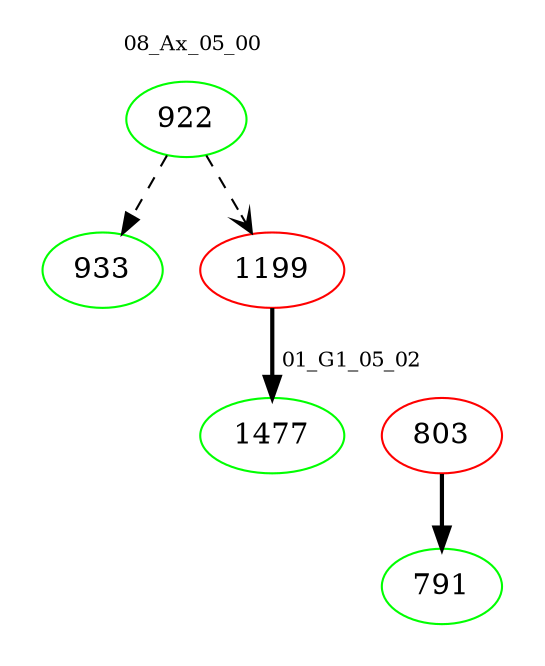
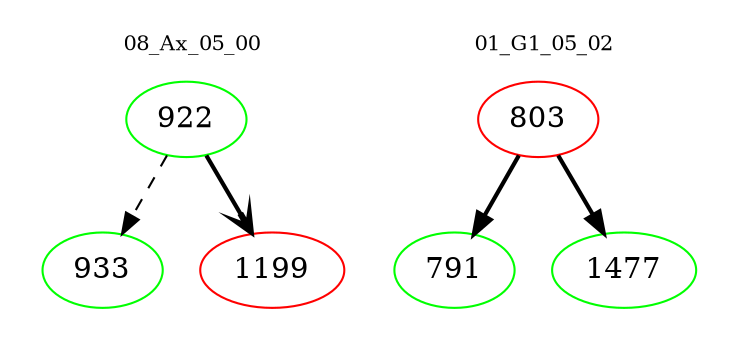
(224, 185) -> (224, 185)
(272, 354) -> (576, 185)
